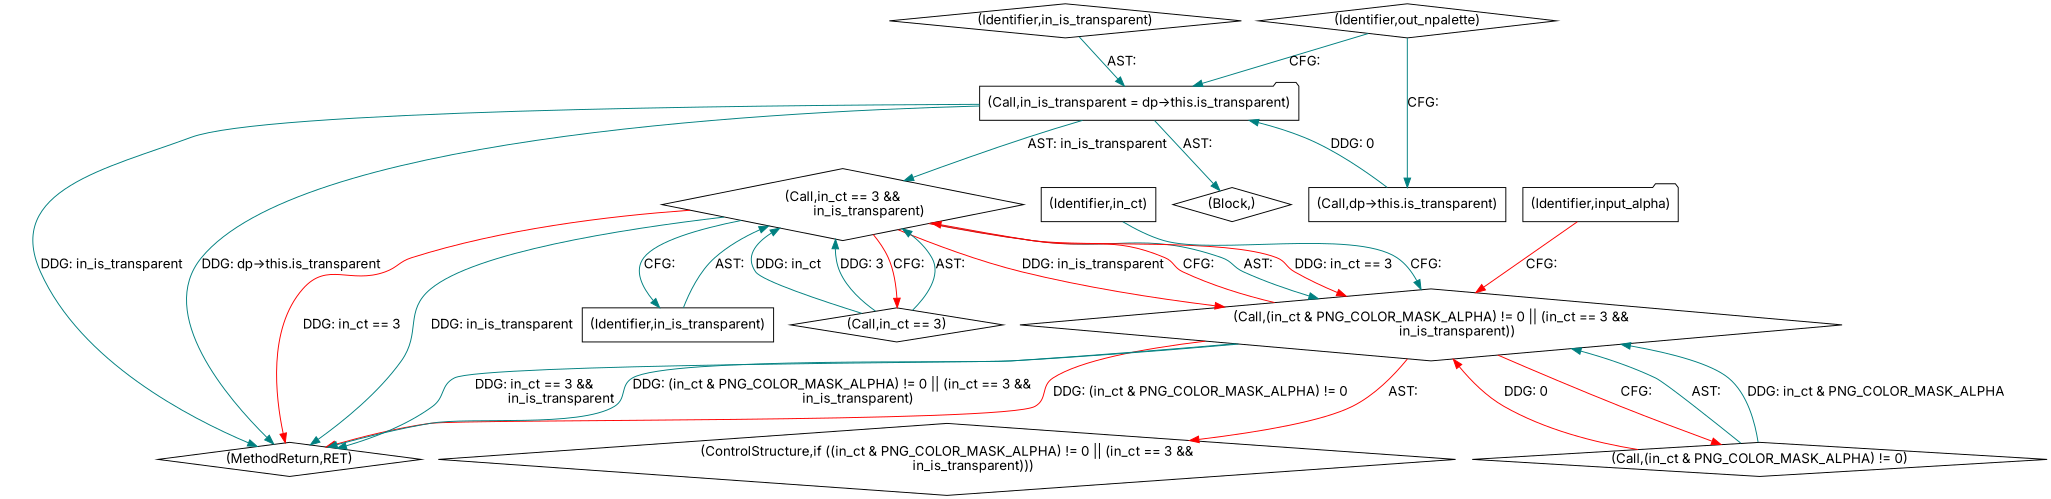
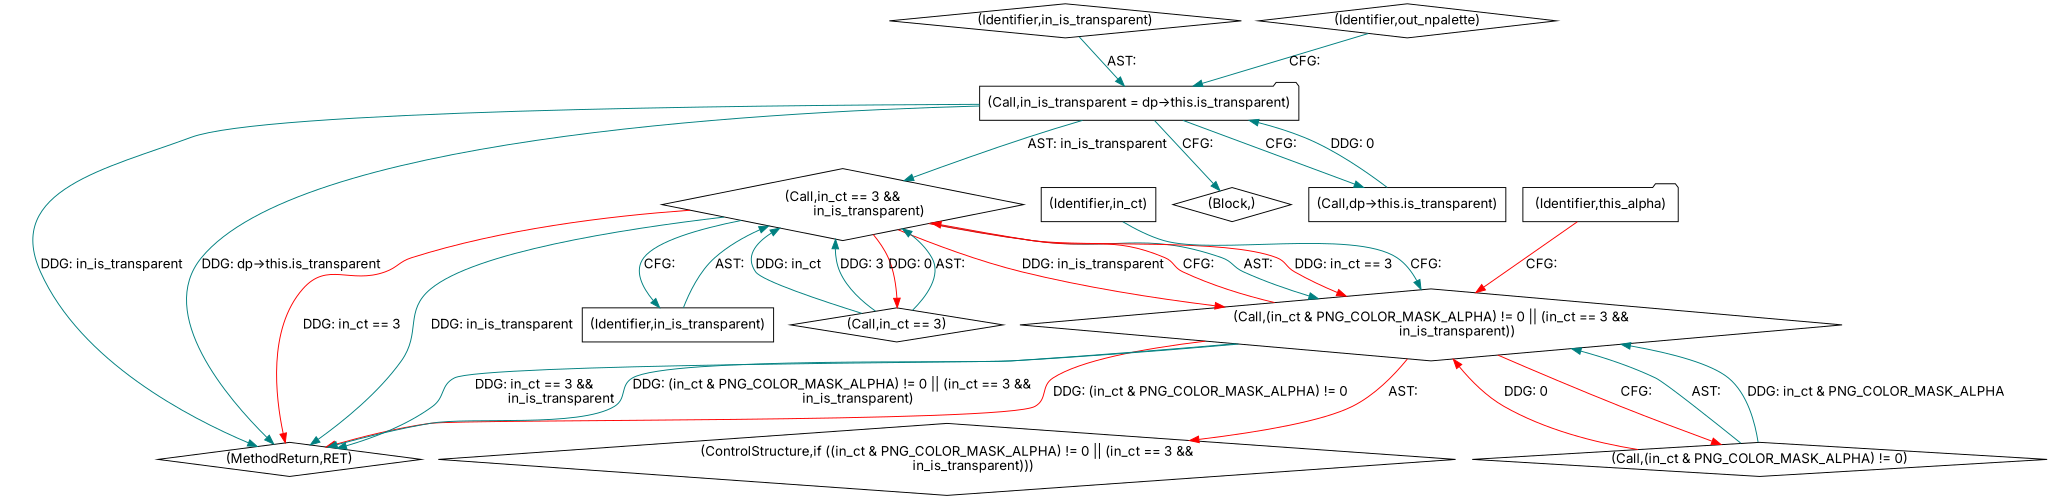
(1407, 108) -> (1269, 152)
(1199, 144) -> (1199, 144)
(1601, 205) -> (1601, 205)
(910, 265) -> (910, 265)
